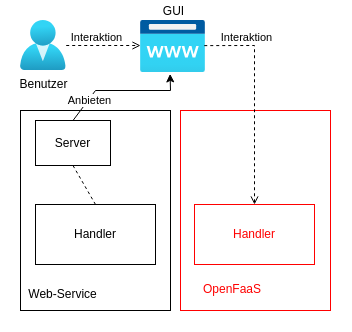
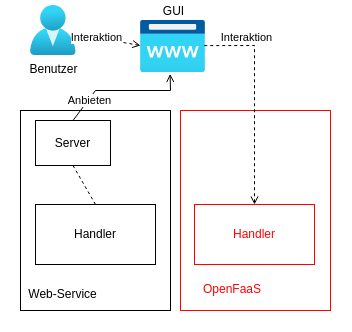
(43, 46) -> (53, 31)
(170, 82) -> (170, 80)
